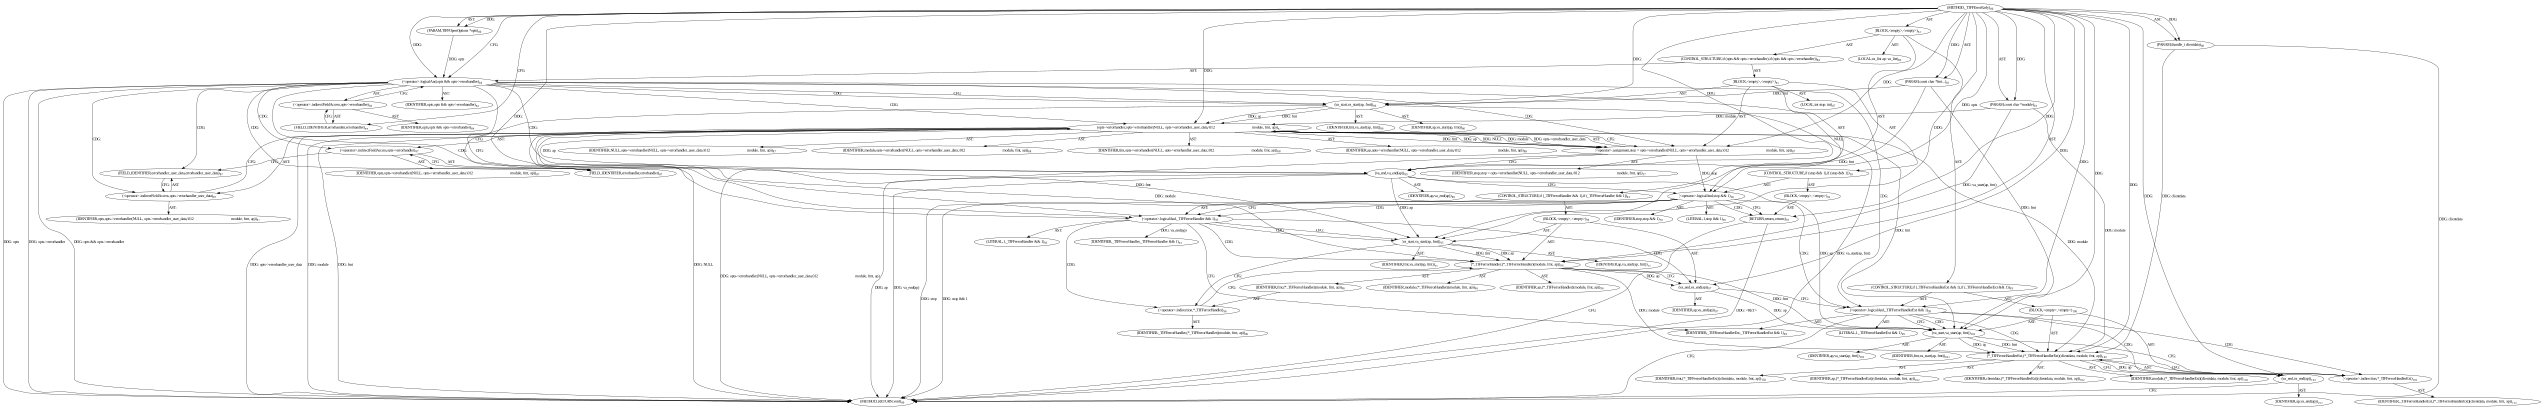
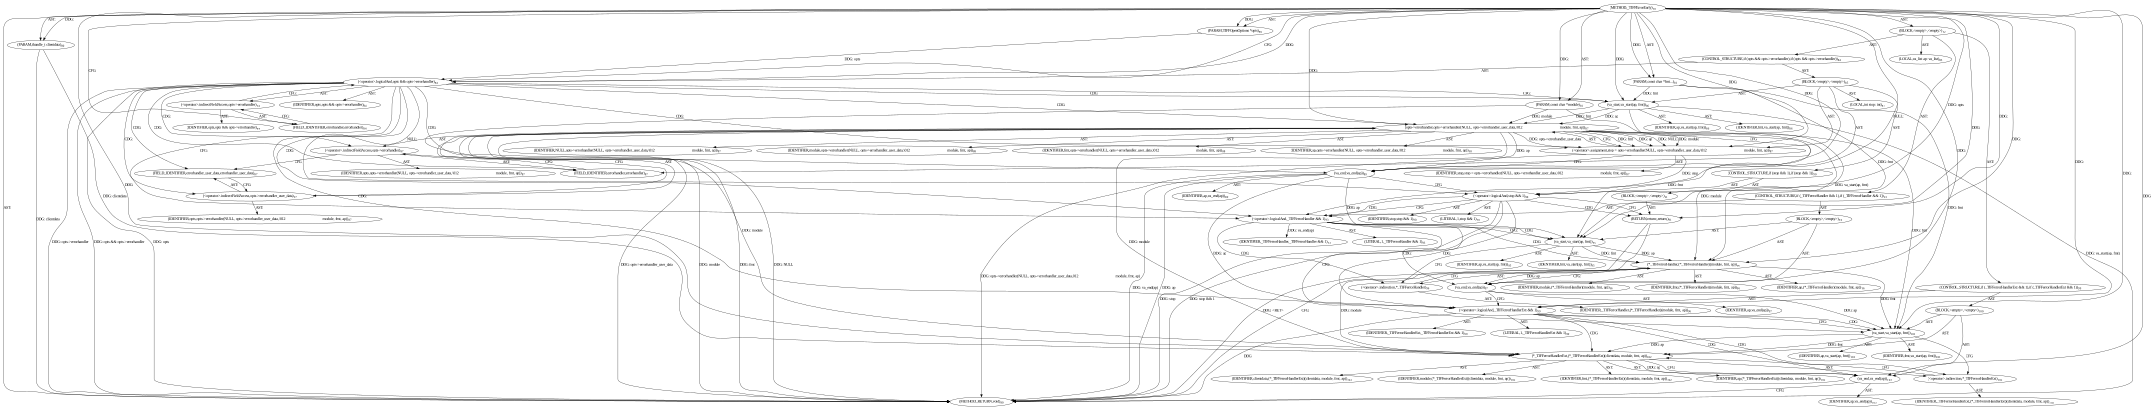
none -> (5, 24)
(519, 116) -> (1899, 116)
(2053, 139) -> (2017, 139)
(1247, 299) -> (1485, 275)
(1412, 311) -> (1325, 259)
(1692, 356) -> (1249, 356)
